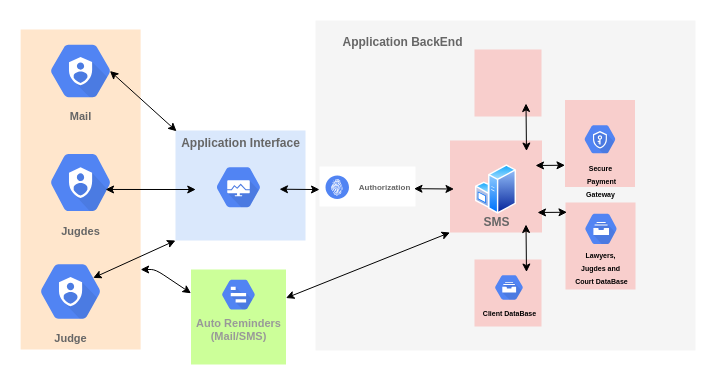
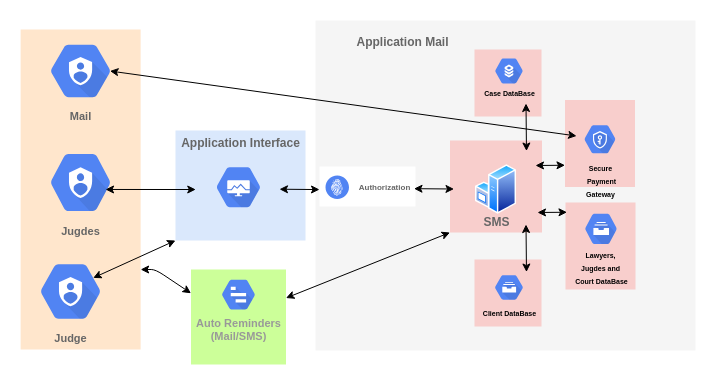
(403, 43) -> (403, 43)
none -> (509, 71)
(143, 101) -> (343, 103)
